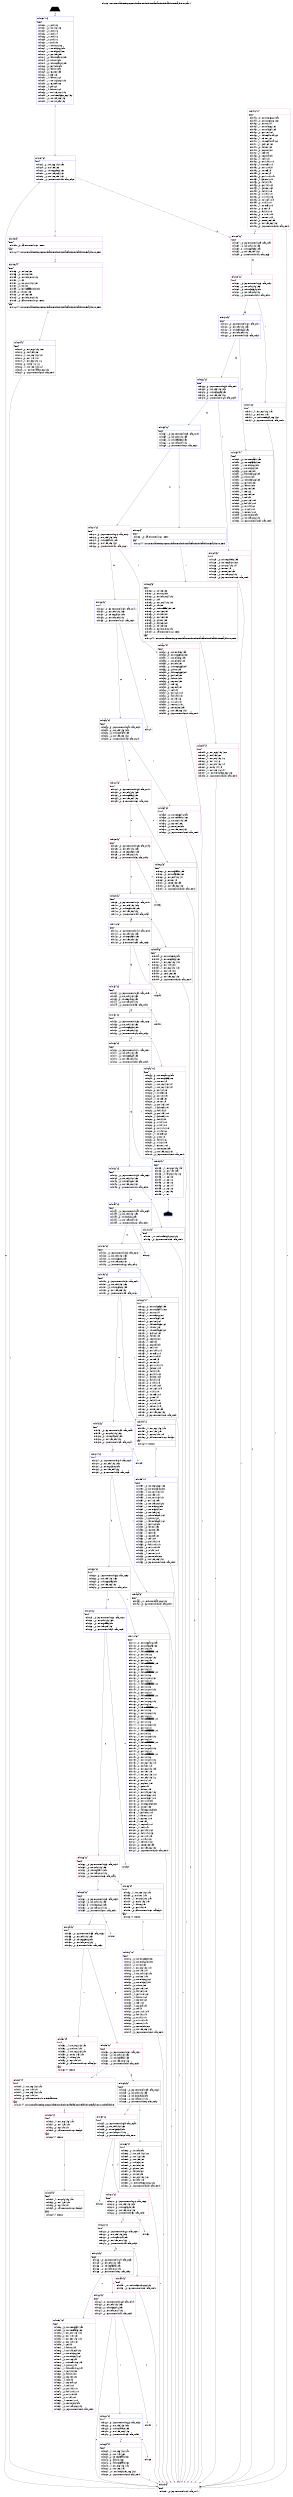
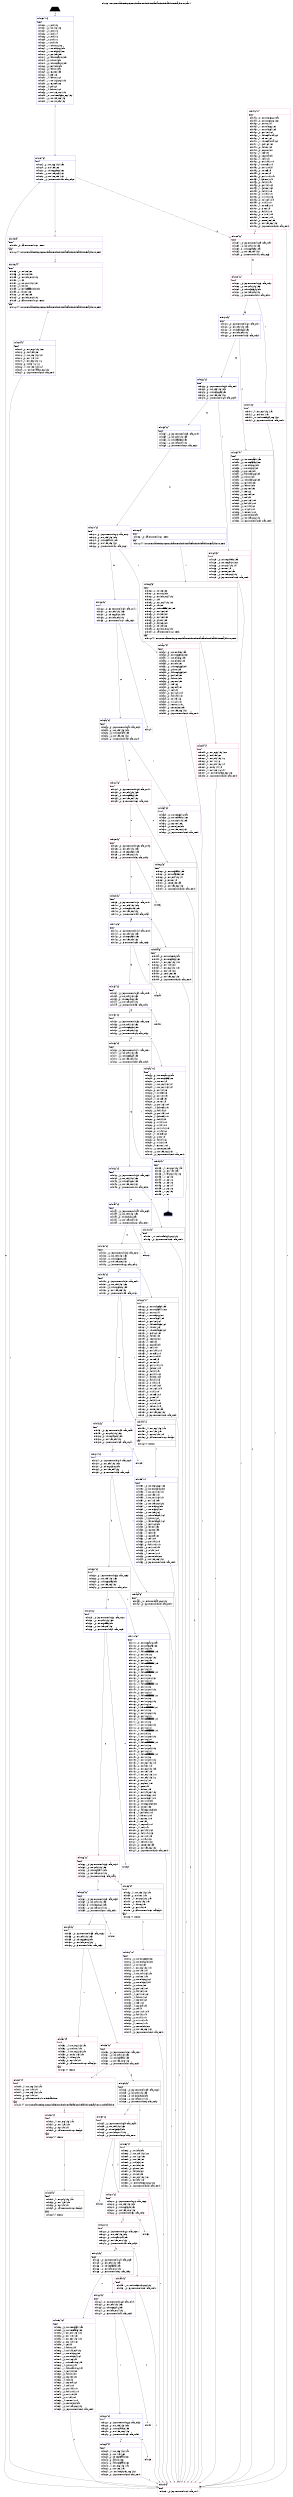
(179, 488) -> none
(97, 2426) -> (91, 2476)
